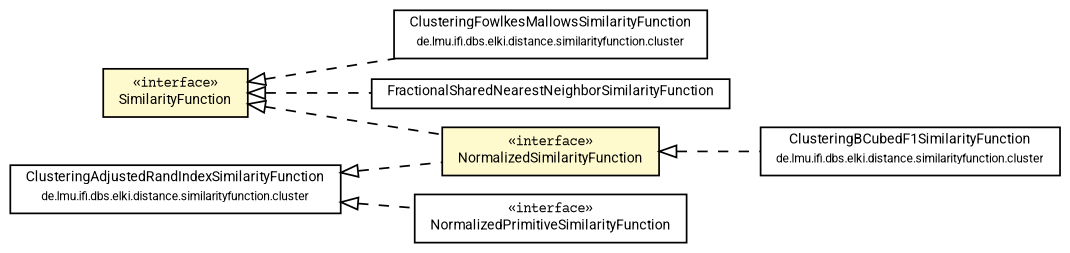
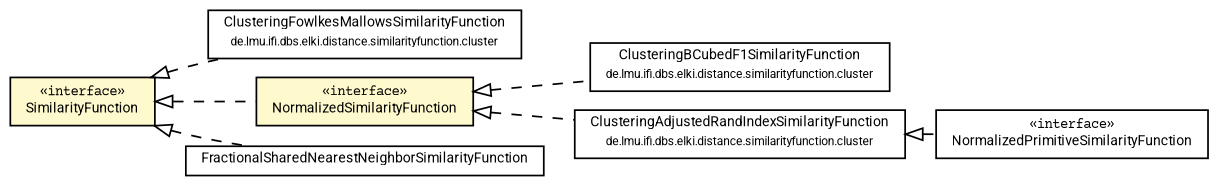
(400, 167) -> (533, 116)
